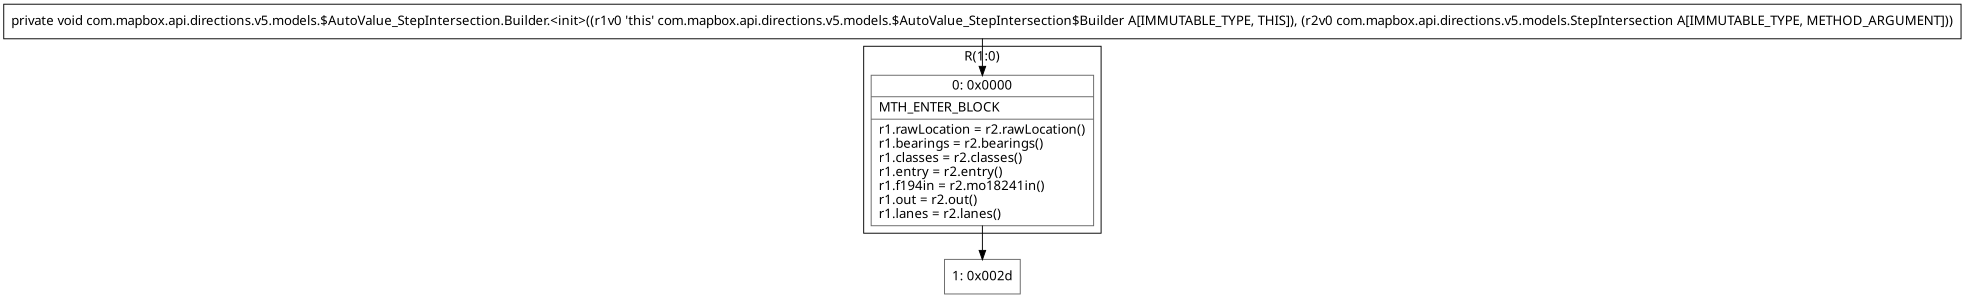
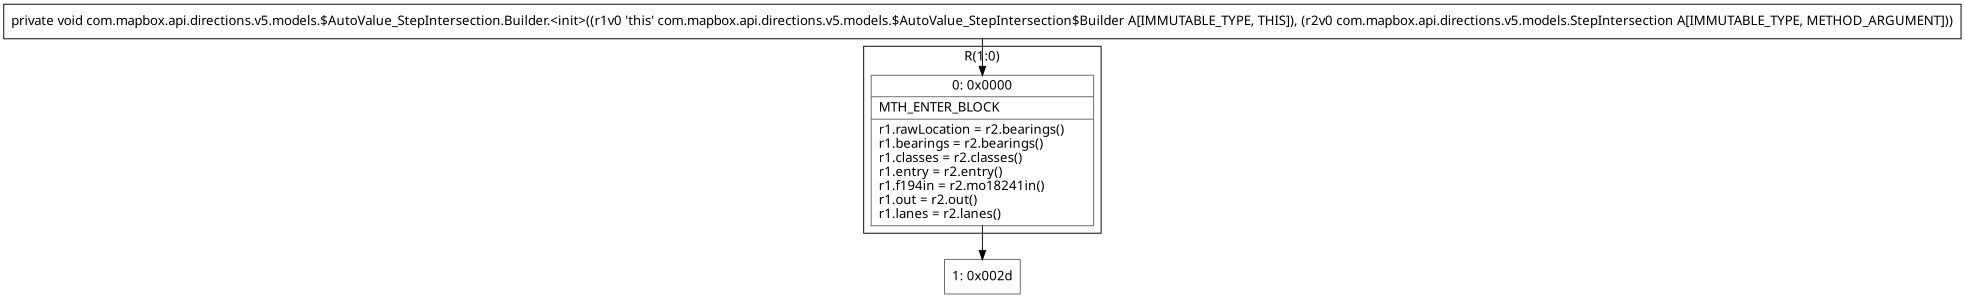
(982, 130) -> (972, 130)
